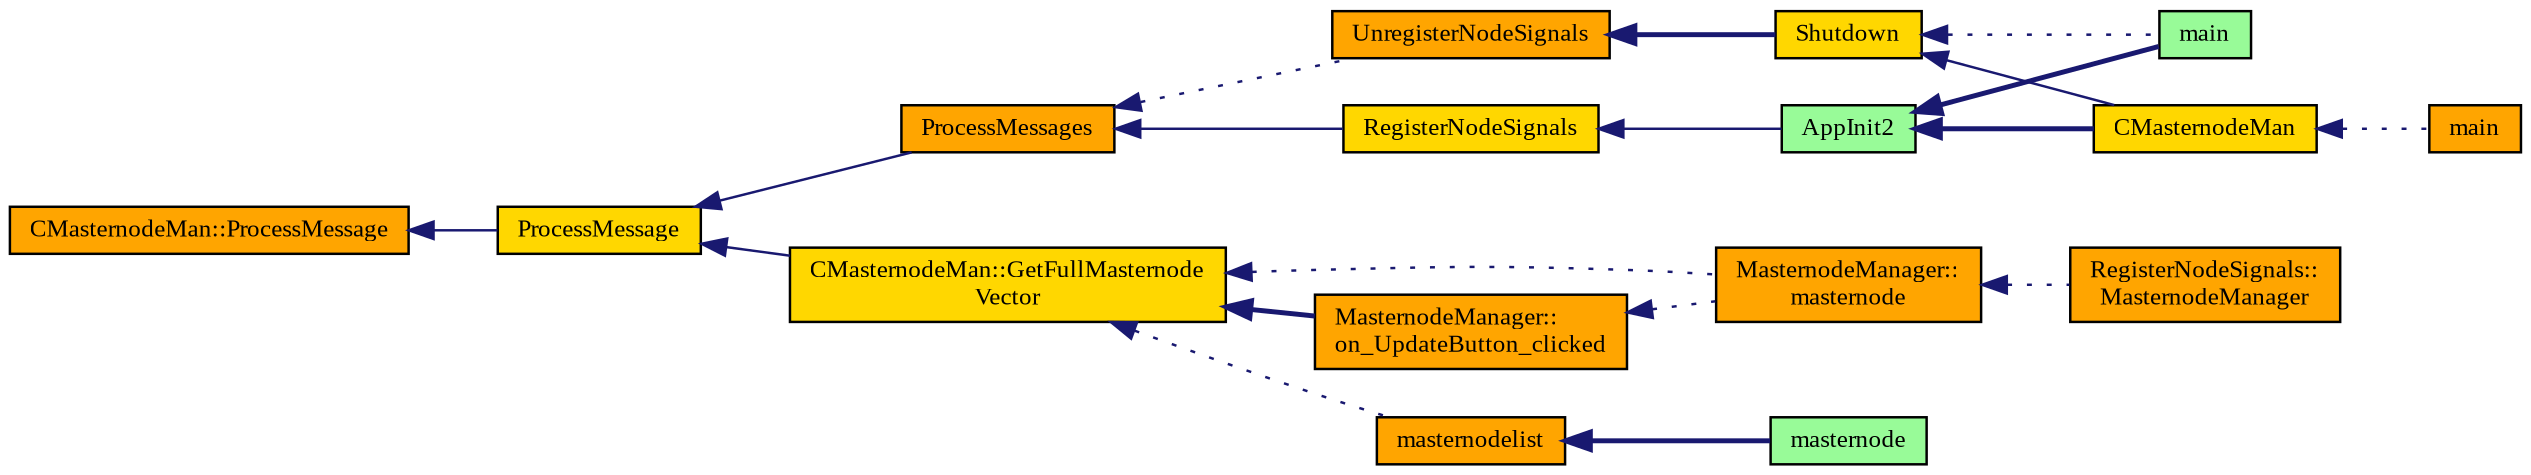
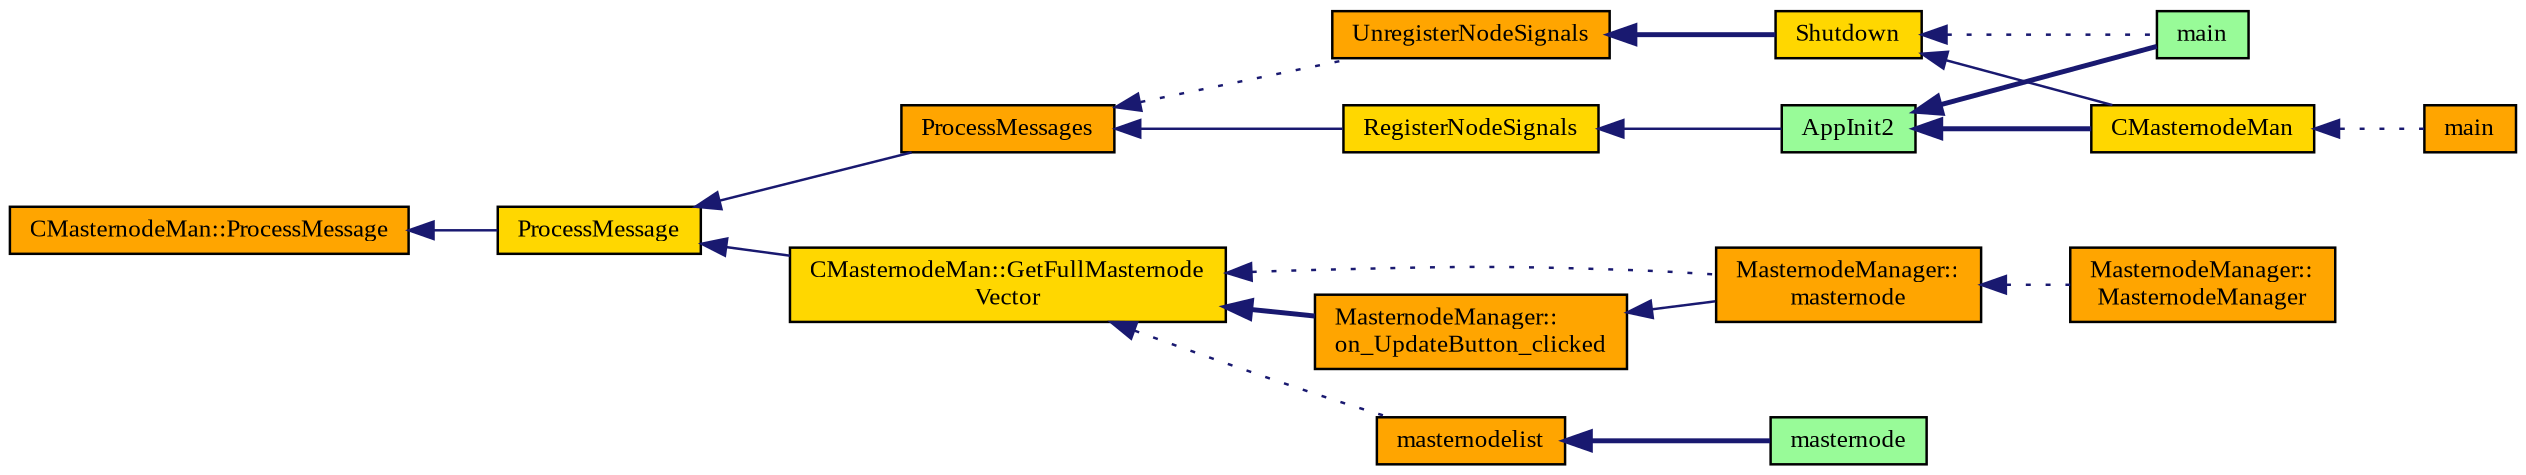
(2205, 285) -> (2203, 285)
(1684, 305) -> (1684, 305)
